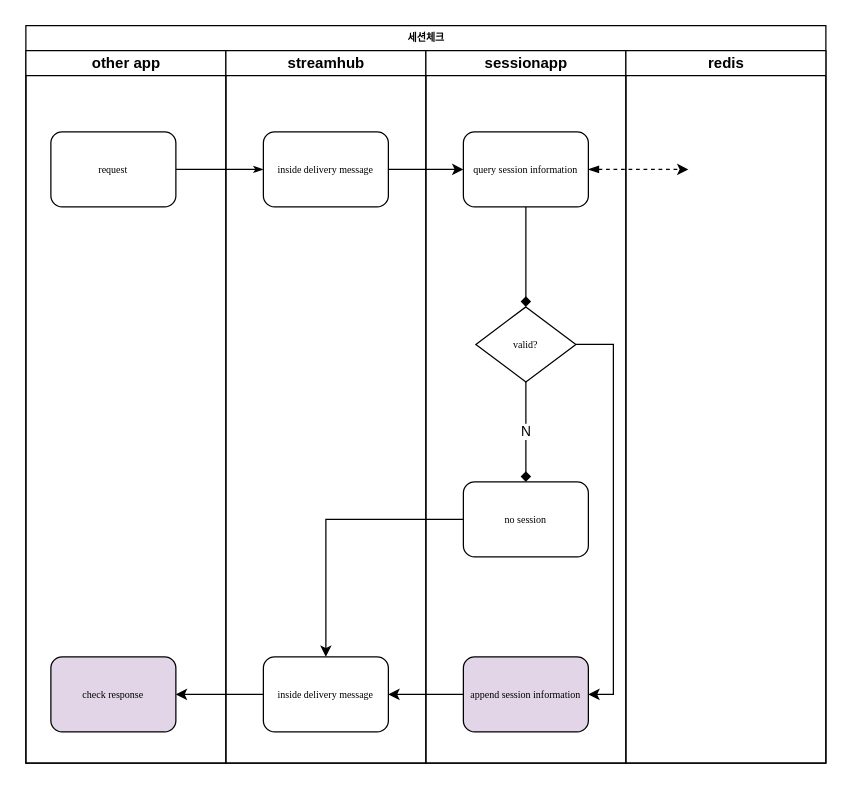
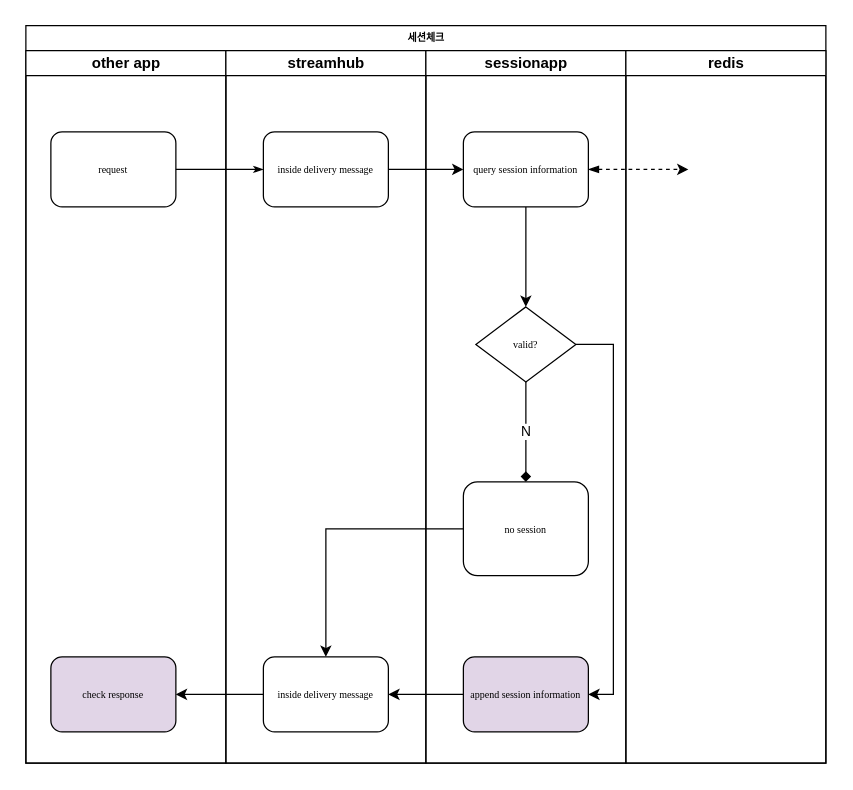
(526, 296) -> (526, 297)
(526, 519) -> (526, 529)
